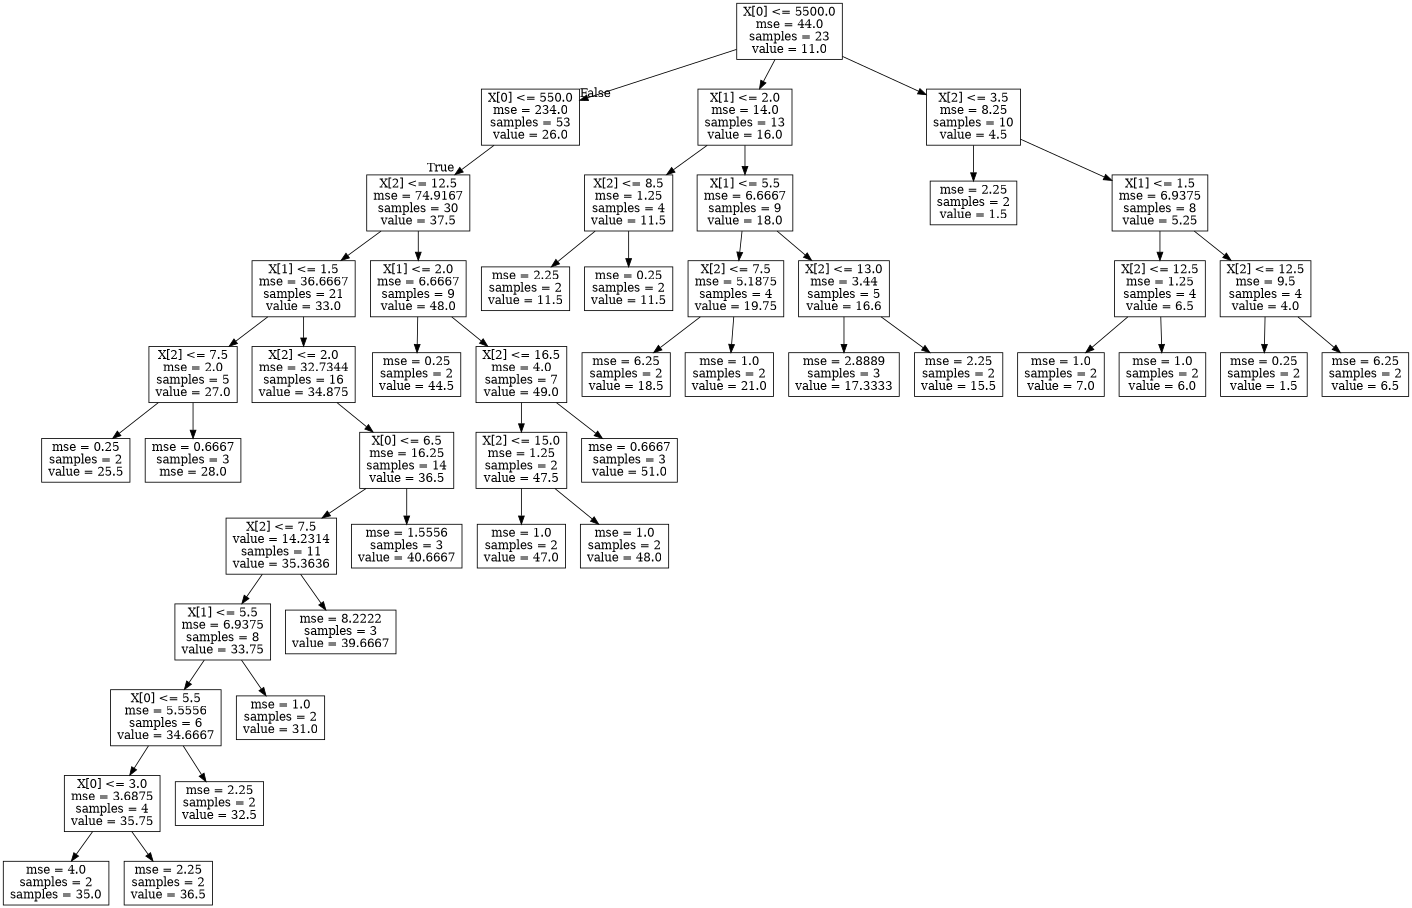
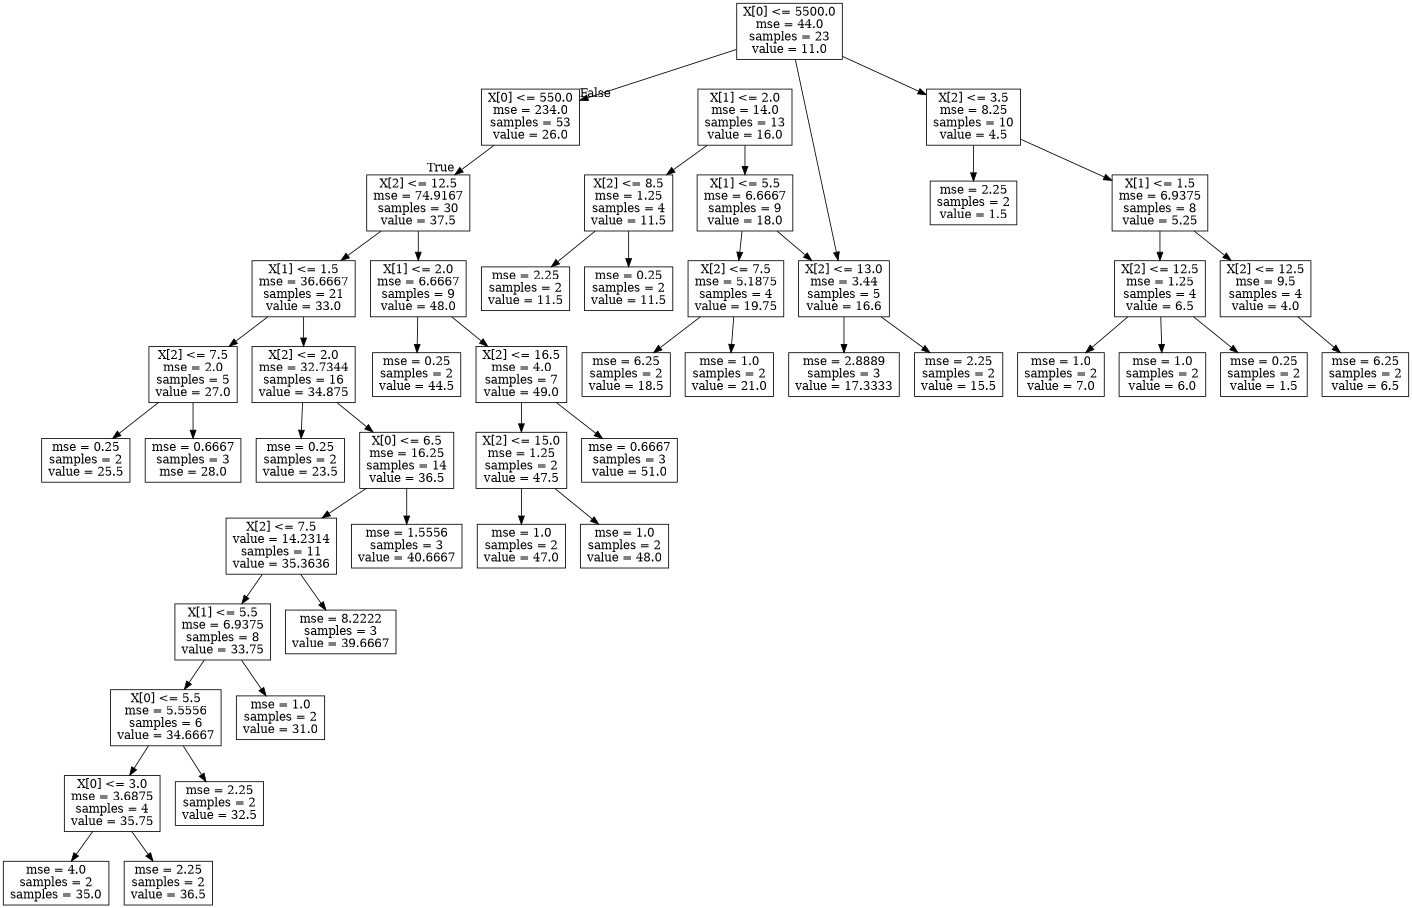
(769, 70) -> (816, 156)
(1265, 331) -> (1213, 332)
none -> (300, 460)
